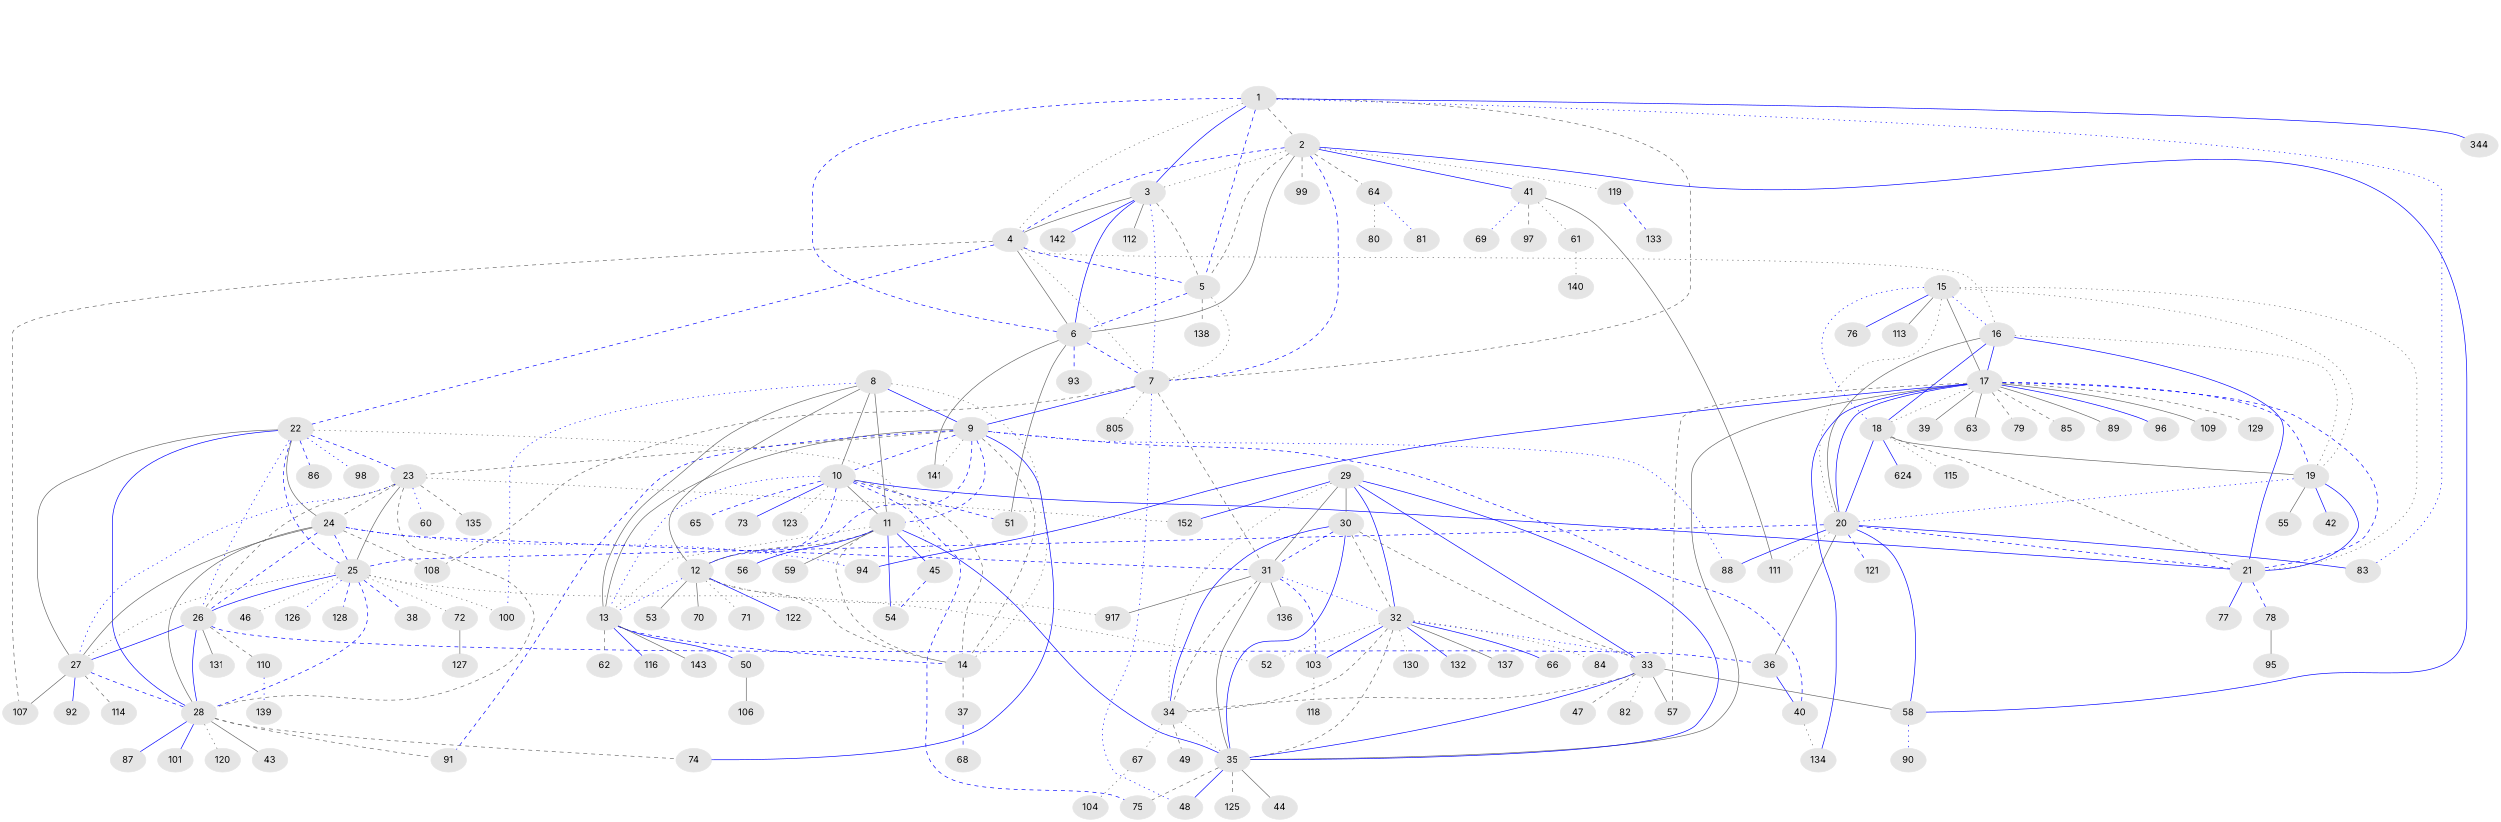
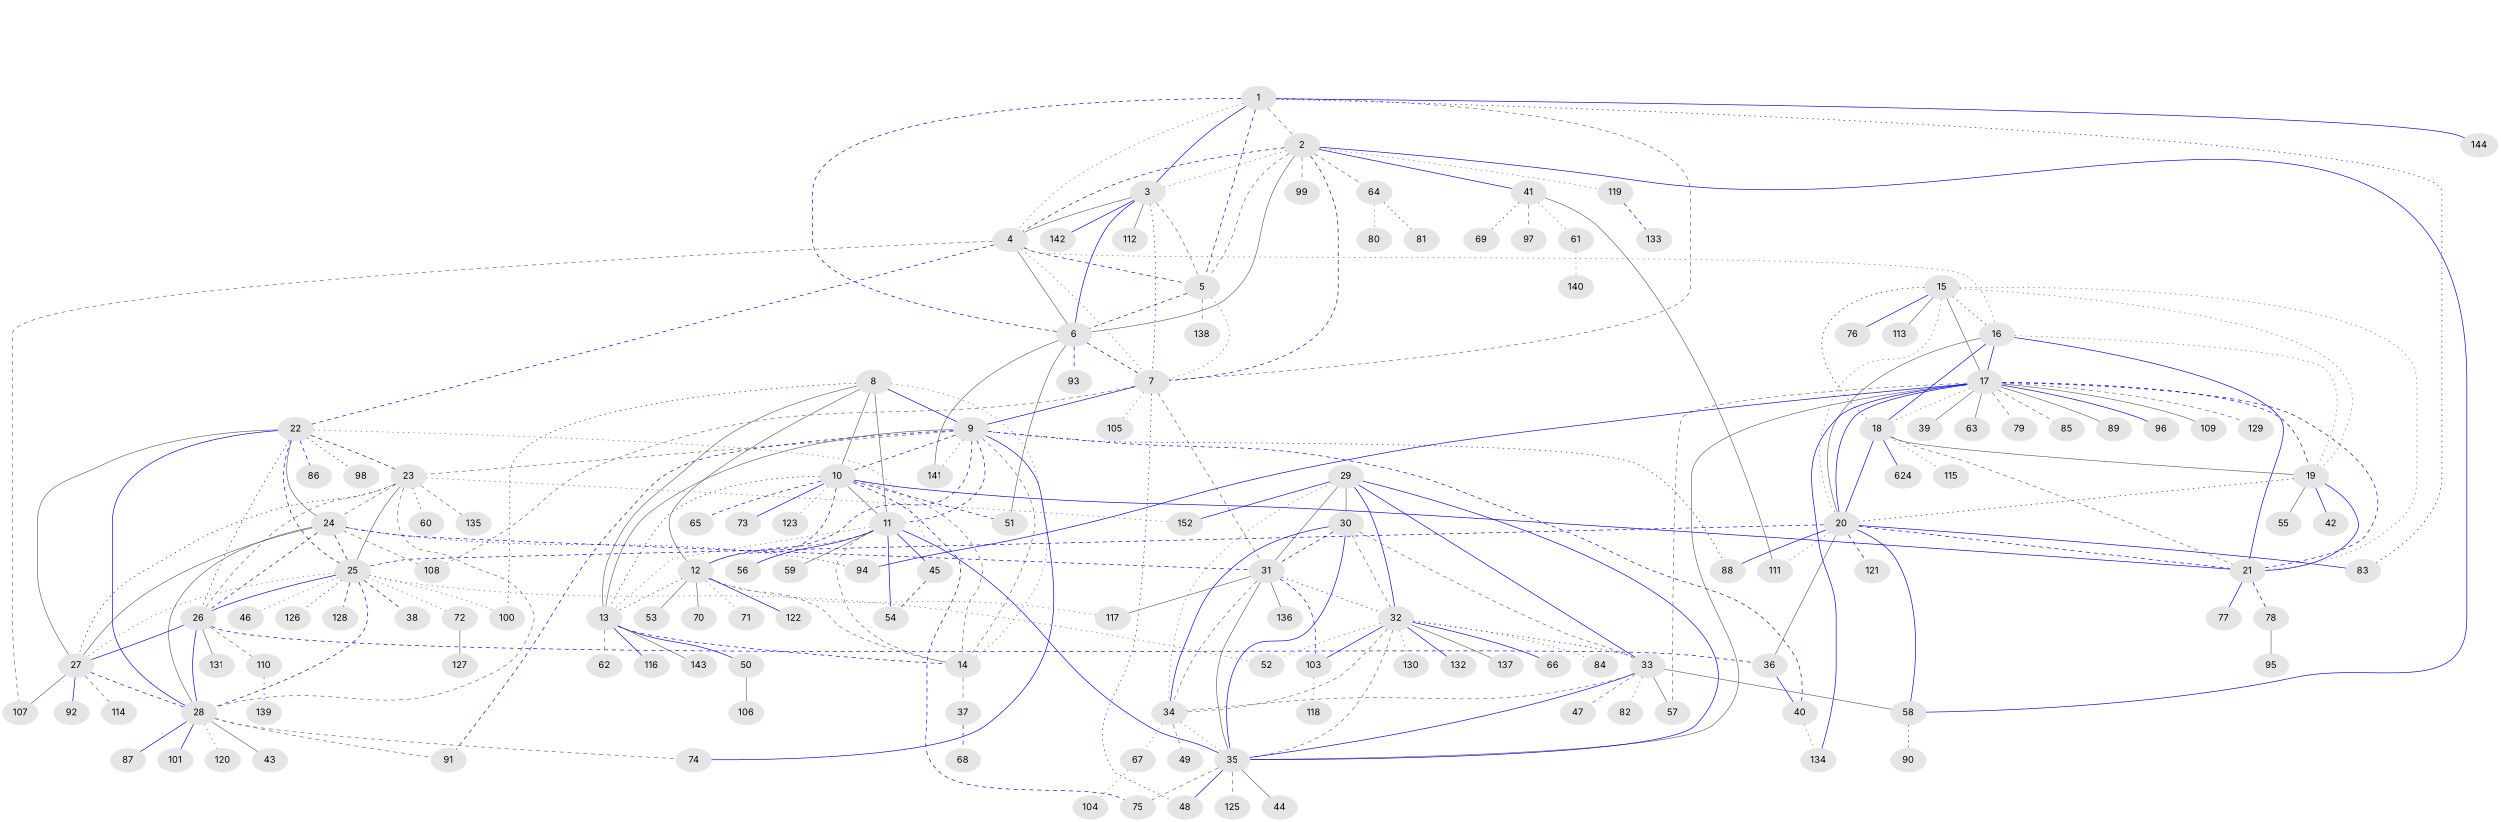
(2479, 145) -> (2479, 145)
(1115, 429) -> (1115, 429)
(1113, 618) -> (1113, 618)
